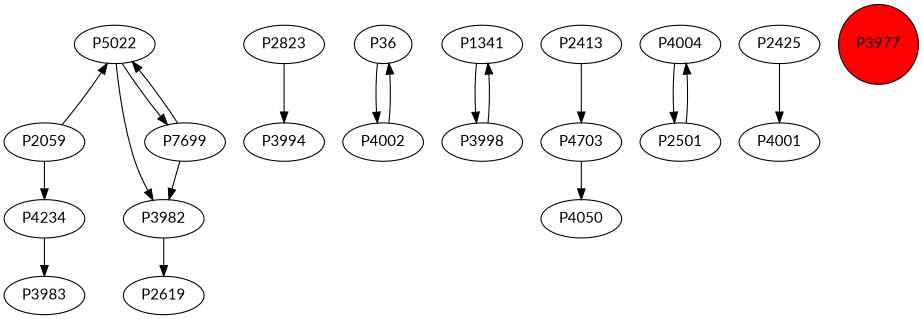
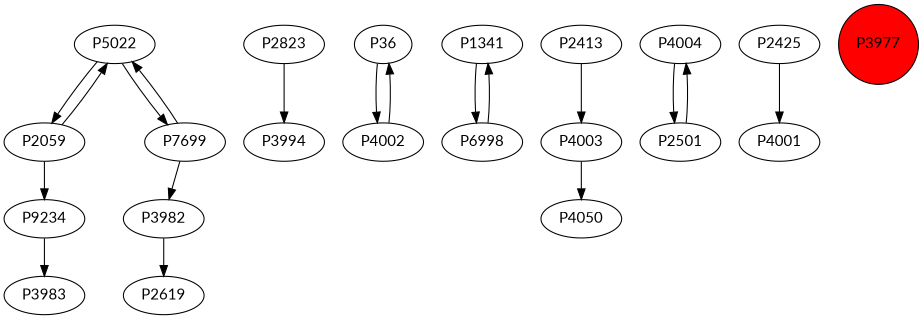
(126, 129) -> (77, 87)
(482, 142) -> (482, 142)
(581, 142) -> (581, 142)
(44, 219) -> (44, 219)
